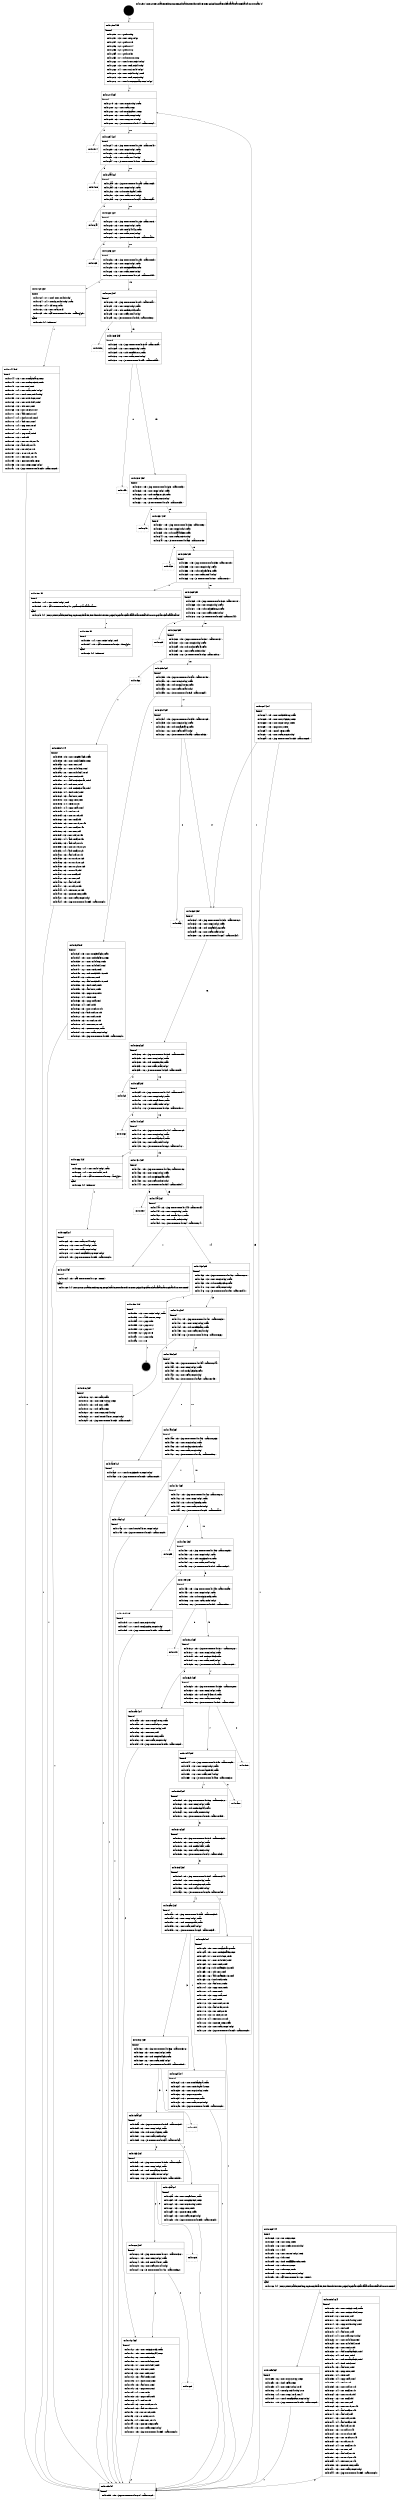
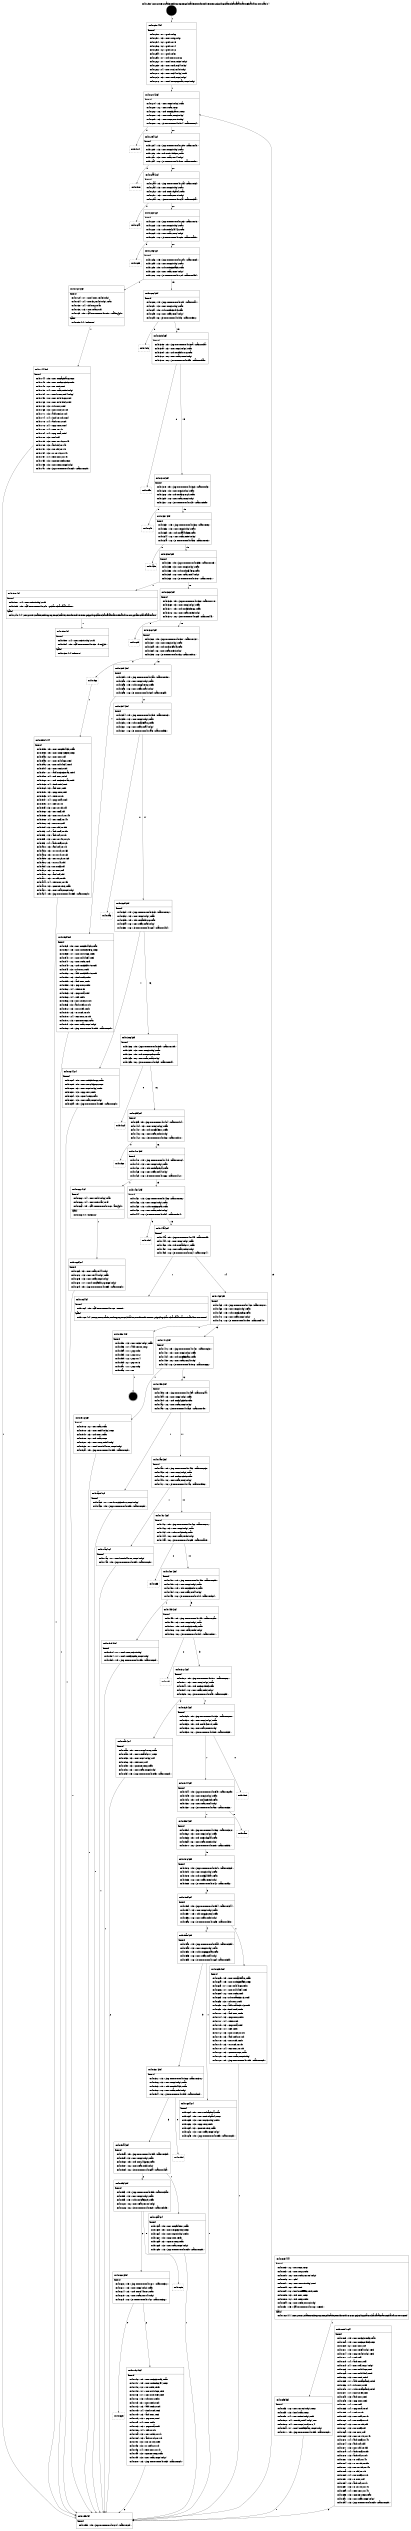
(225, 822) -> (124, 1000)
(123, 2041) -> (109, 2143)
